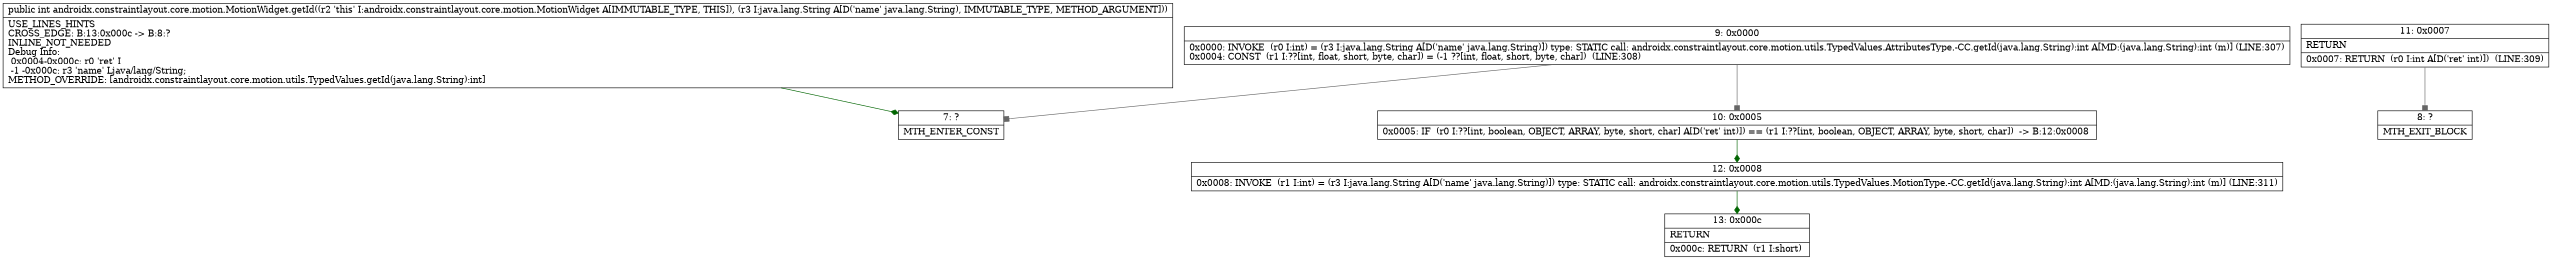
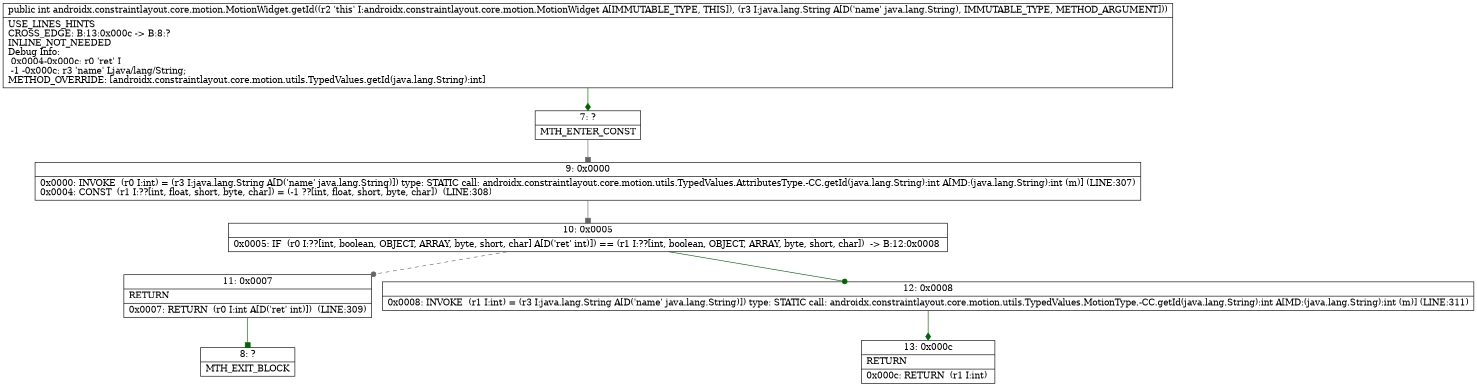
(2425, 86) -> (248, 330)
(1282, 92) -> (588, 148)
(1737, 147) -> (756, 266)
(1737, 249) -> (928, 376)
none -> (441, 263)
